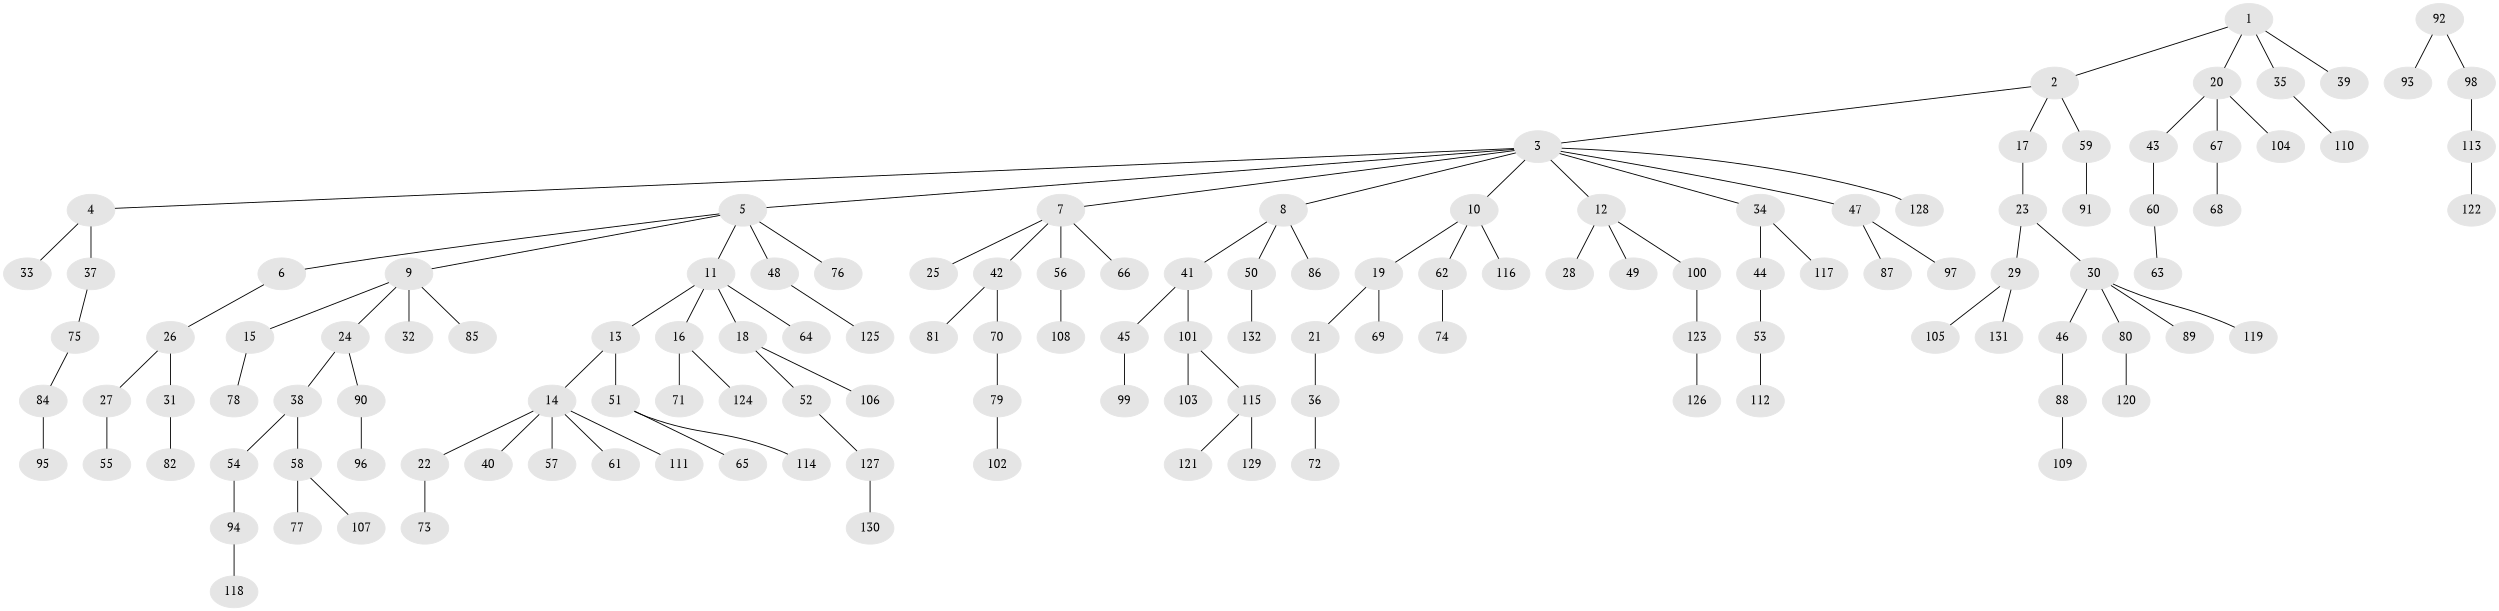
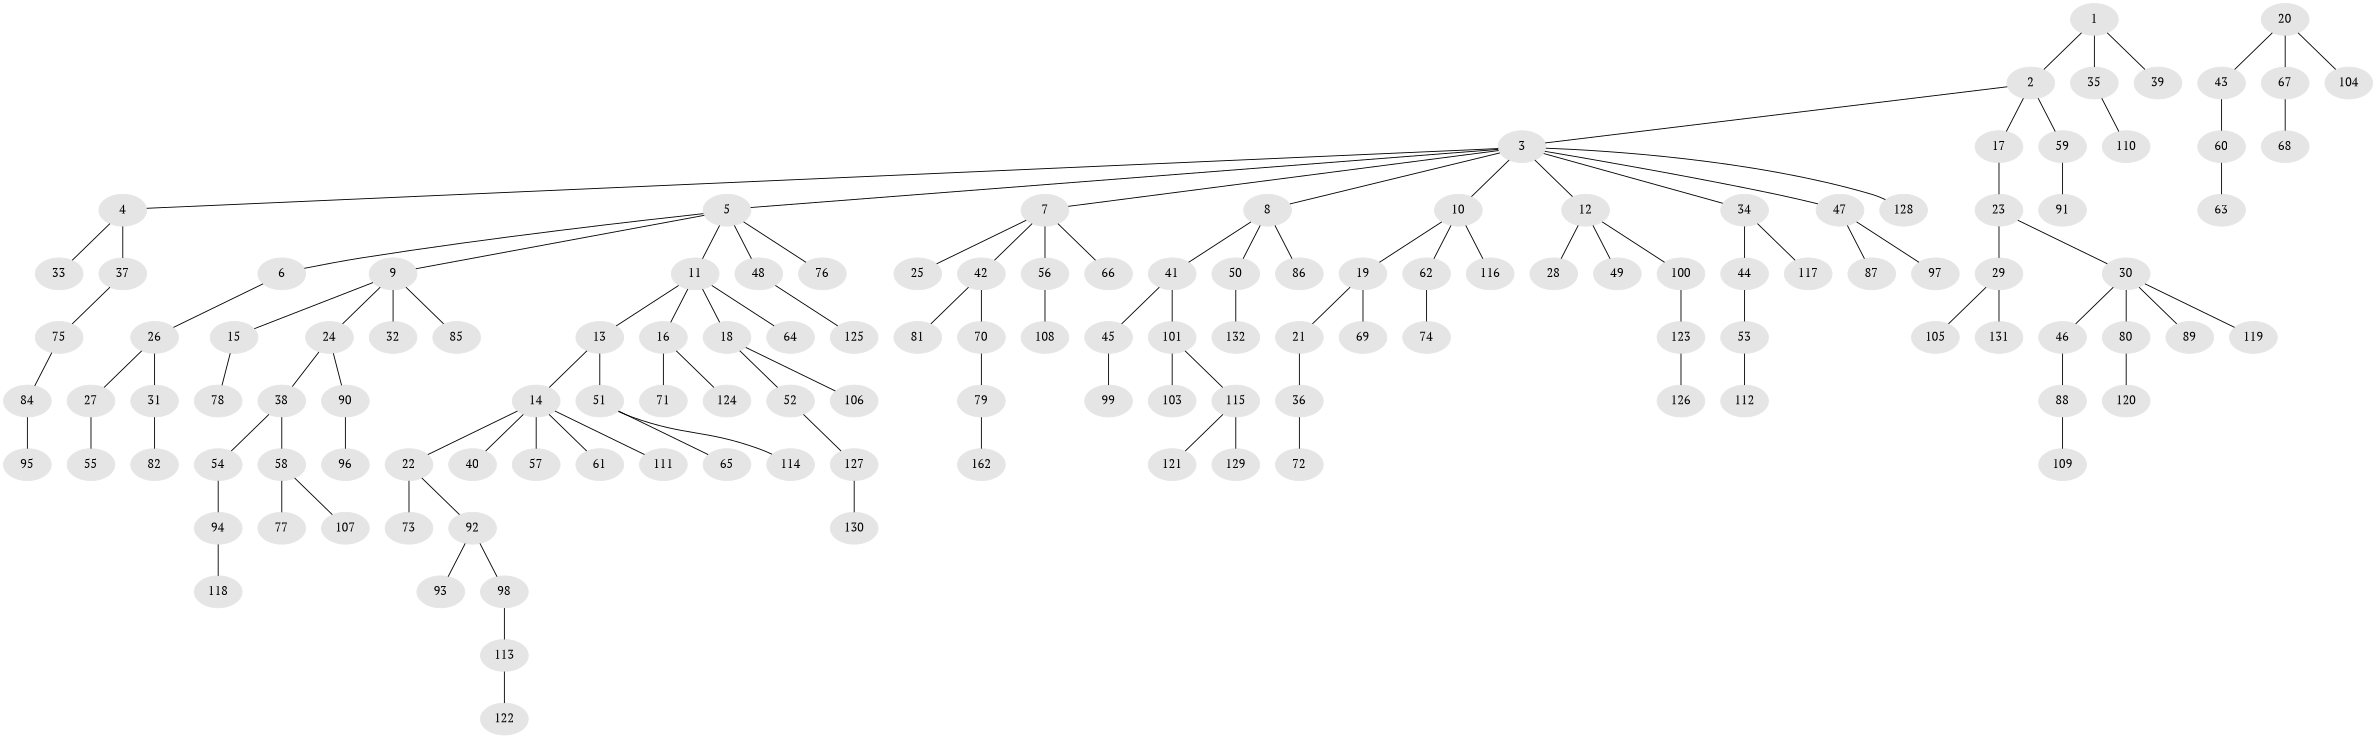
(2233, 51) -> none
(997, 465) -> (981, 465)
none -> (441, 496)
